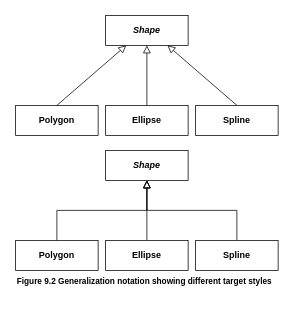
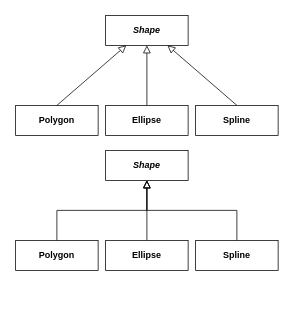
(150, 282) -> none
